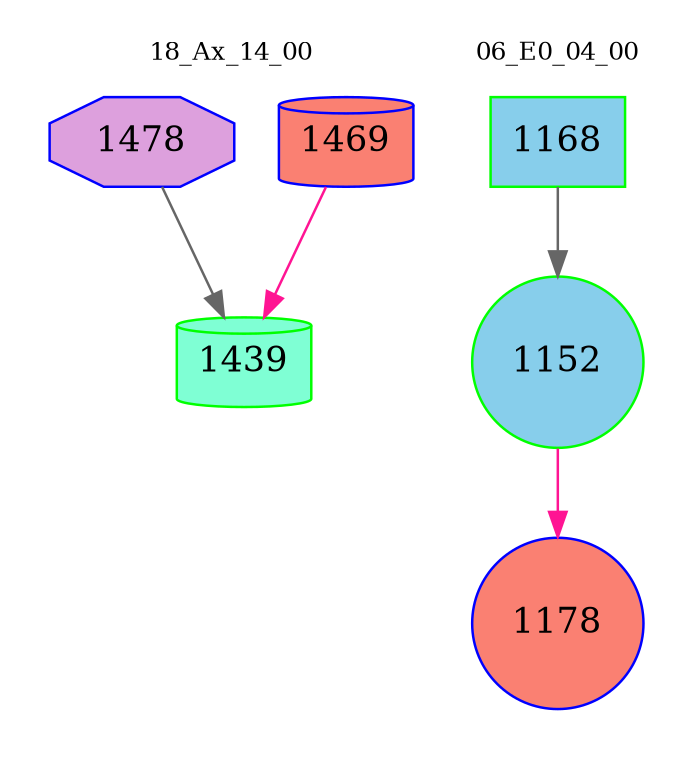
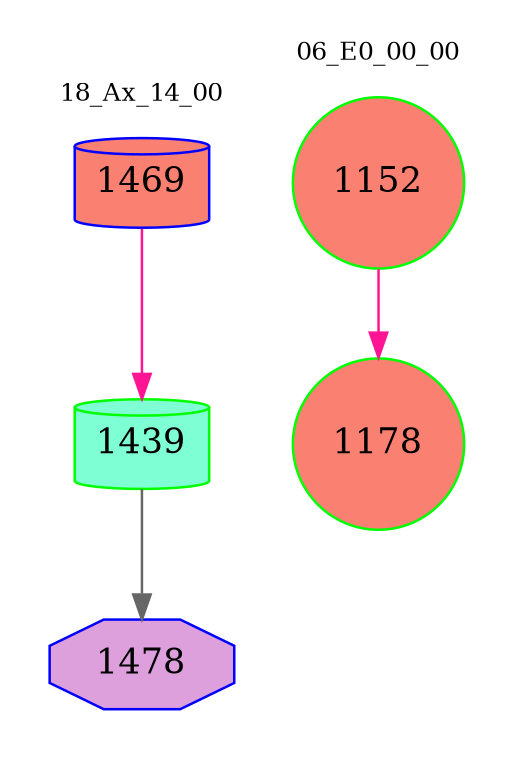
(558, 54) -> (379, 54)
(558, 142) -> none
(188, 241) -> (142, 541)
(558, 362) -> (379, 183)
(558, 623) -> (379, 444)
